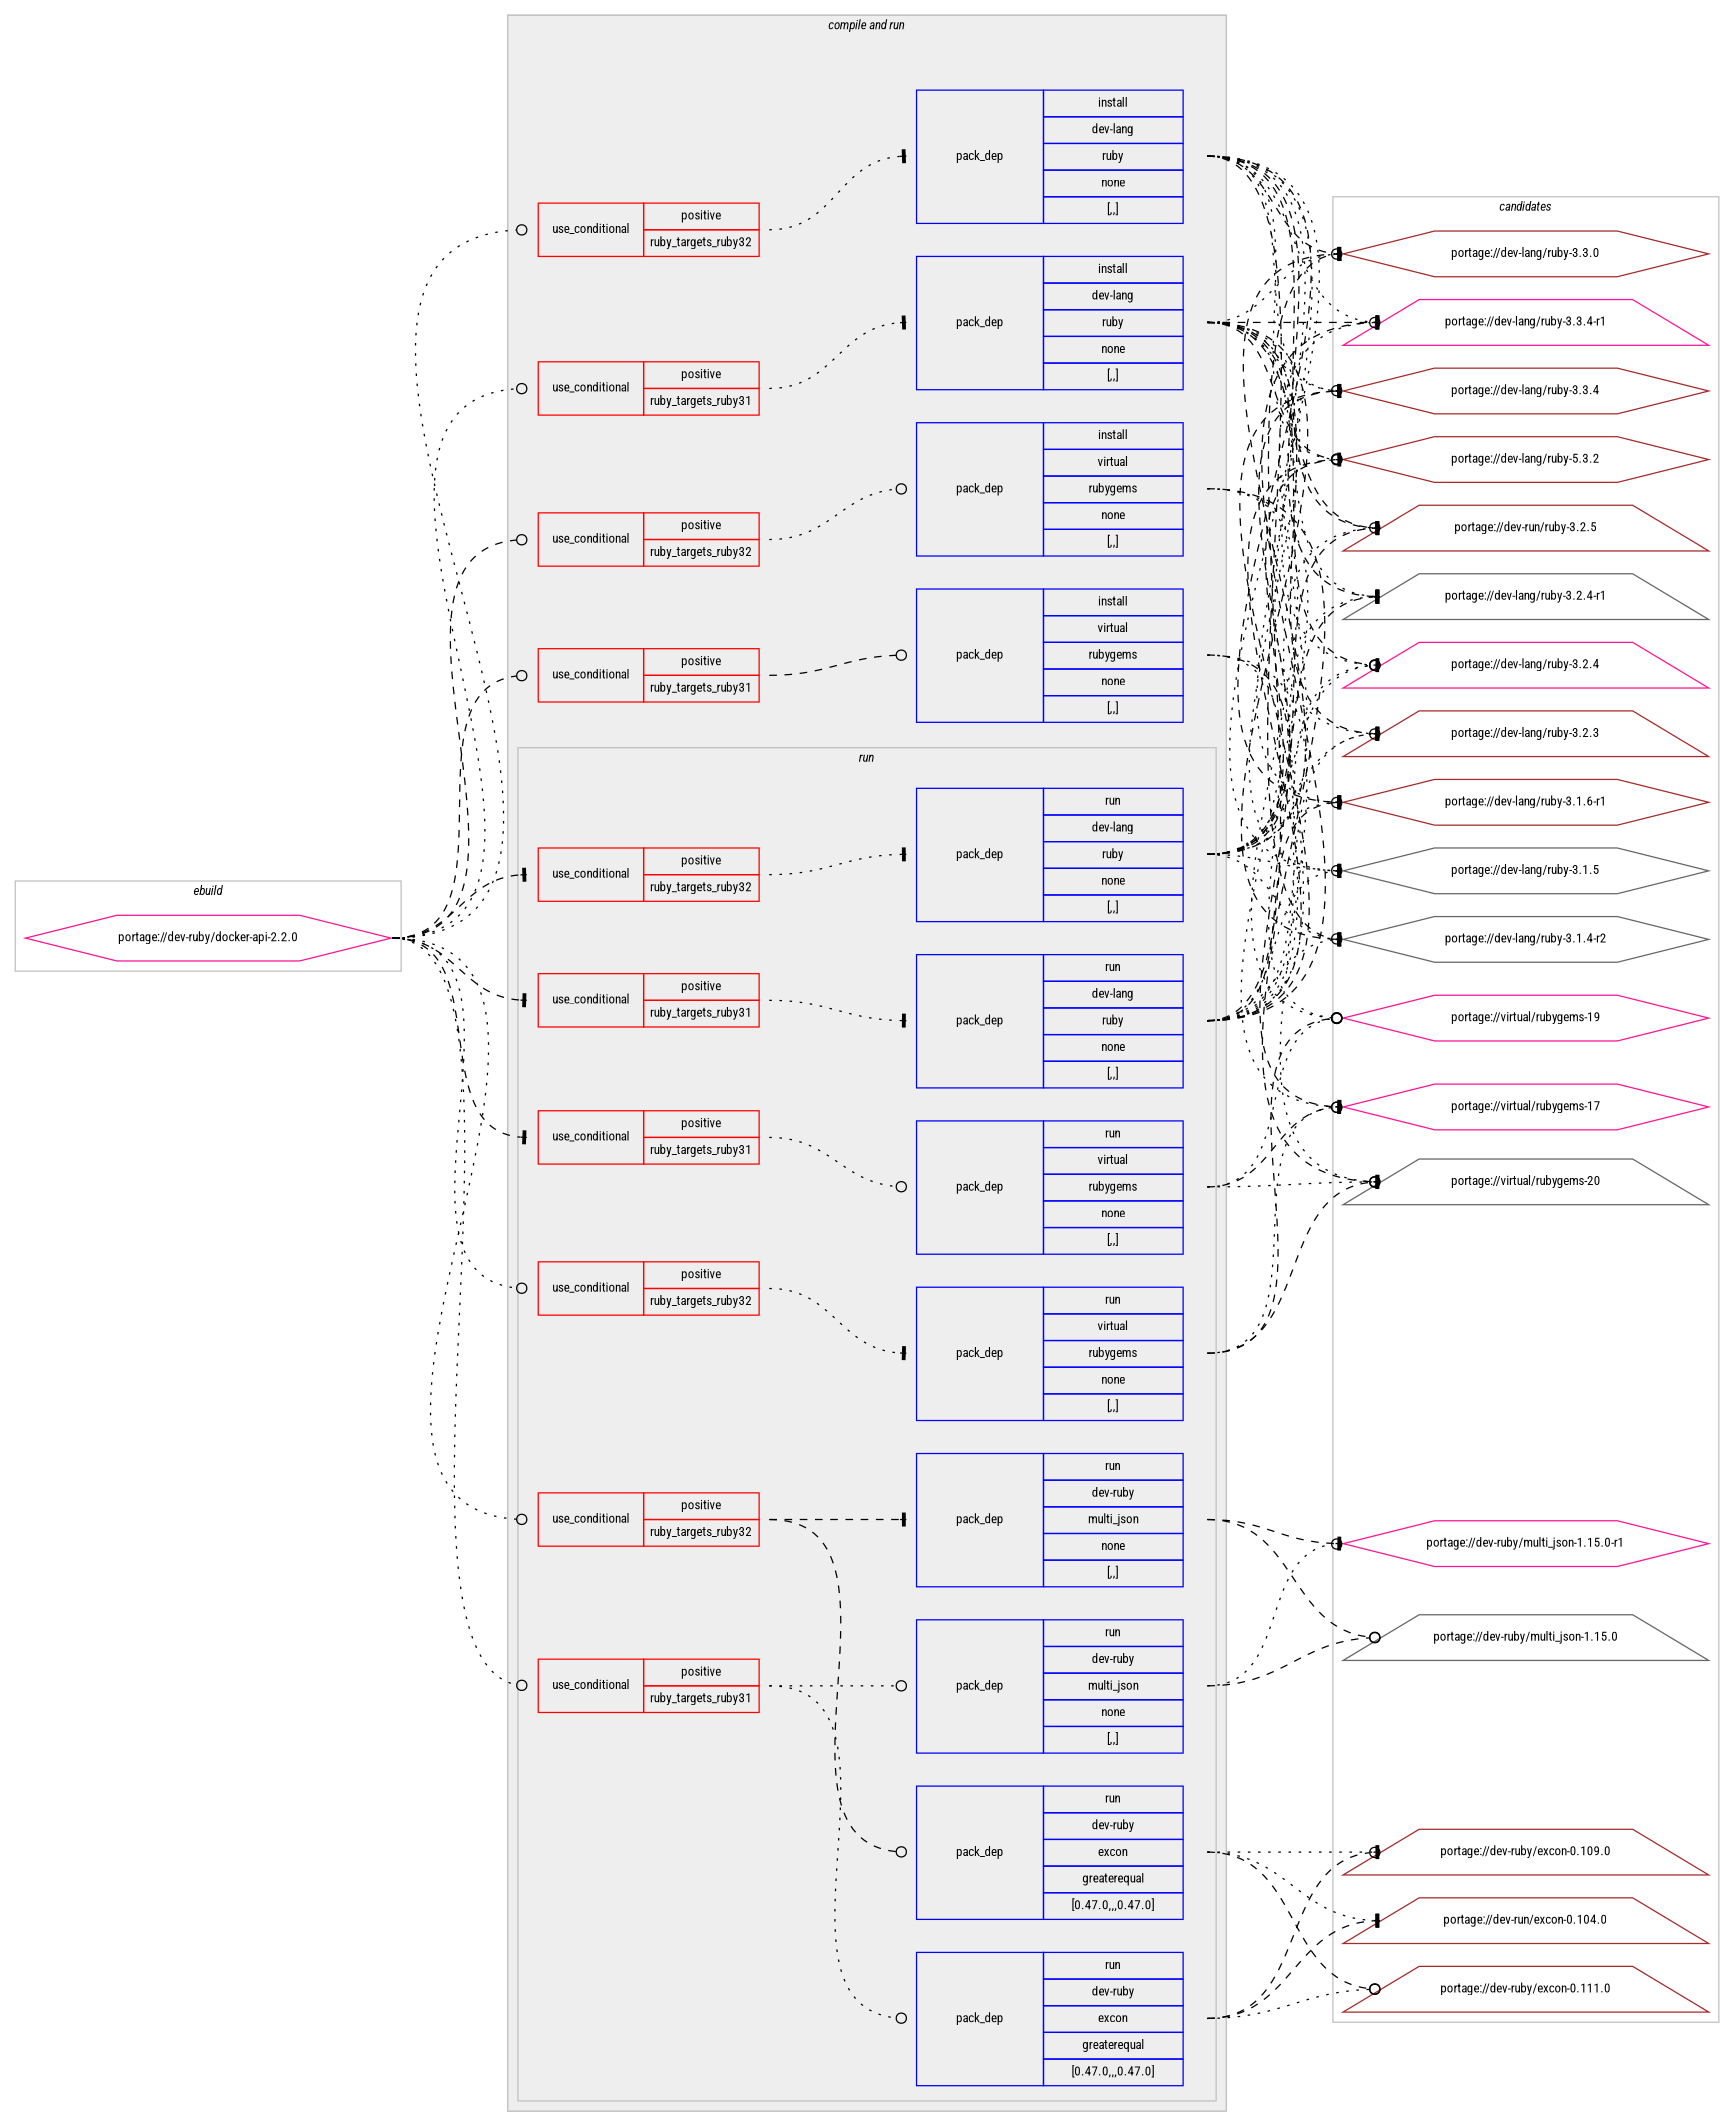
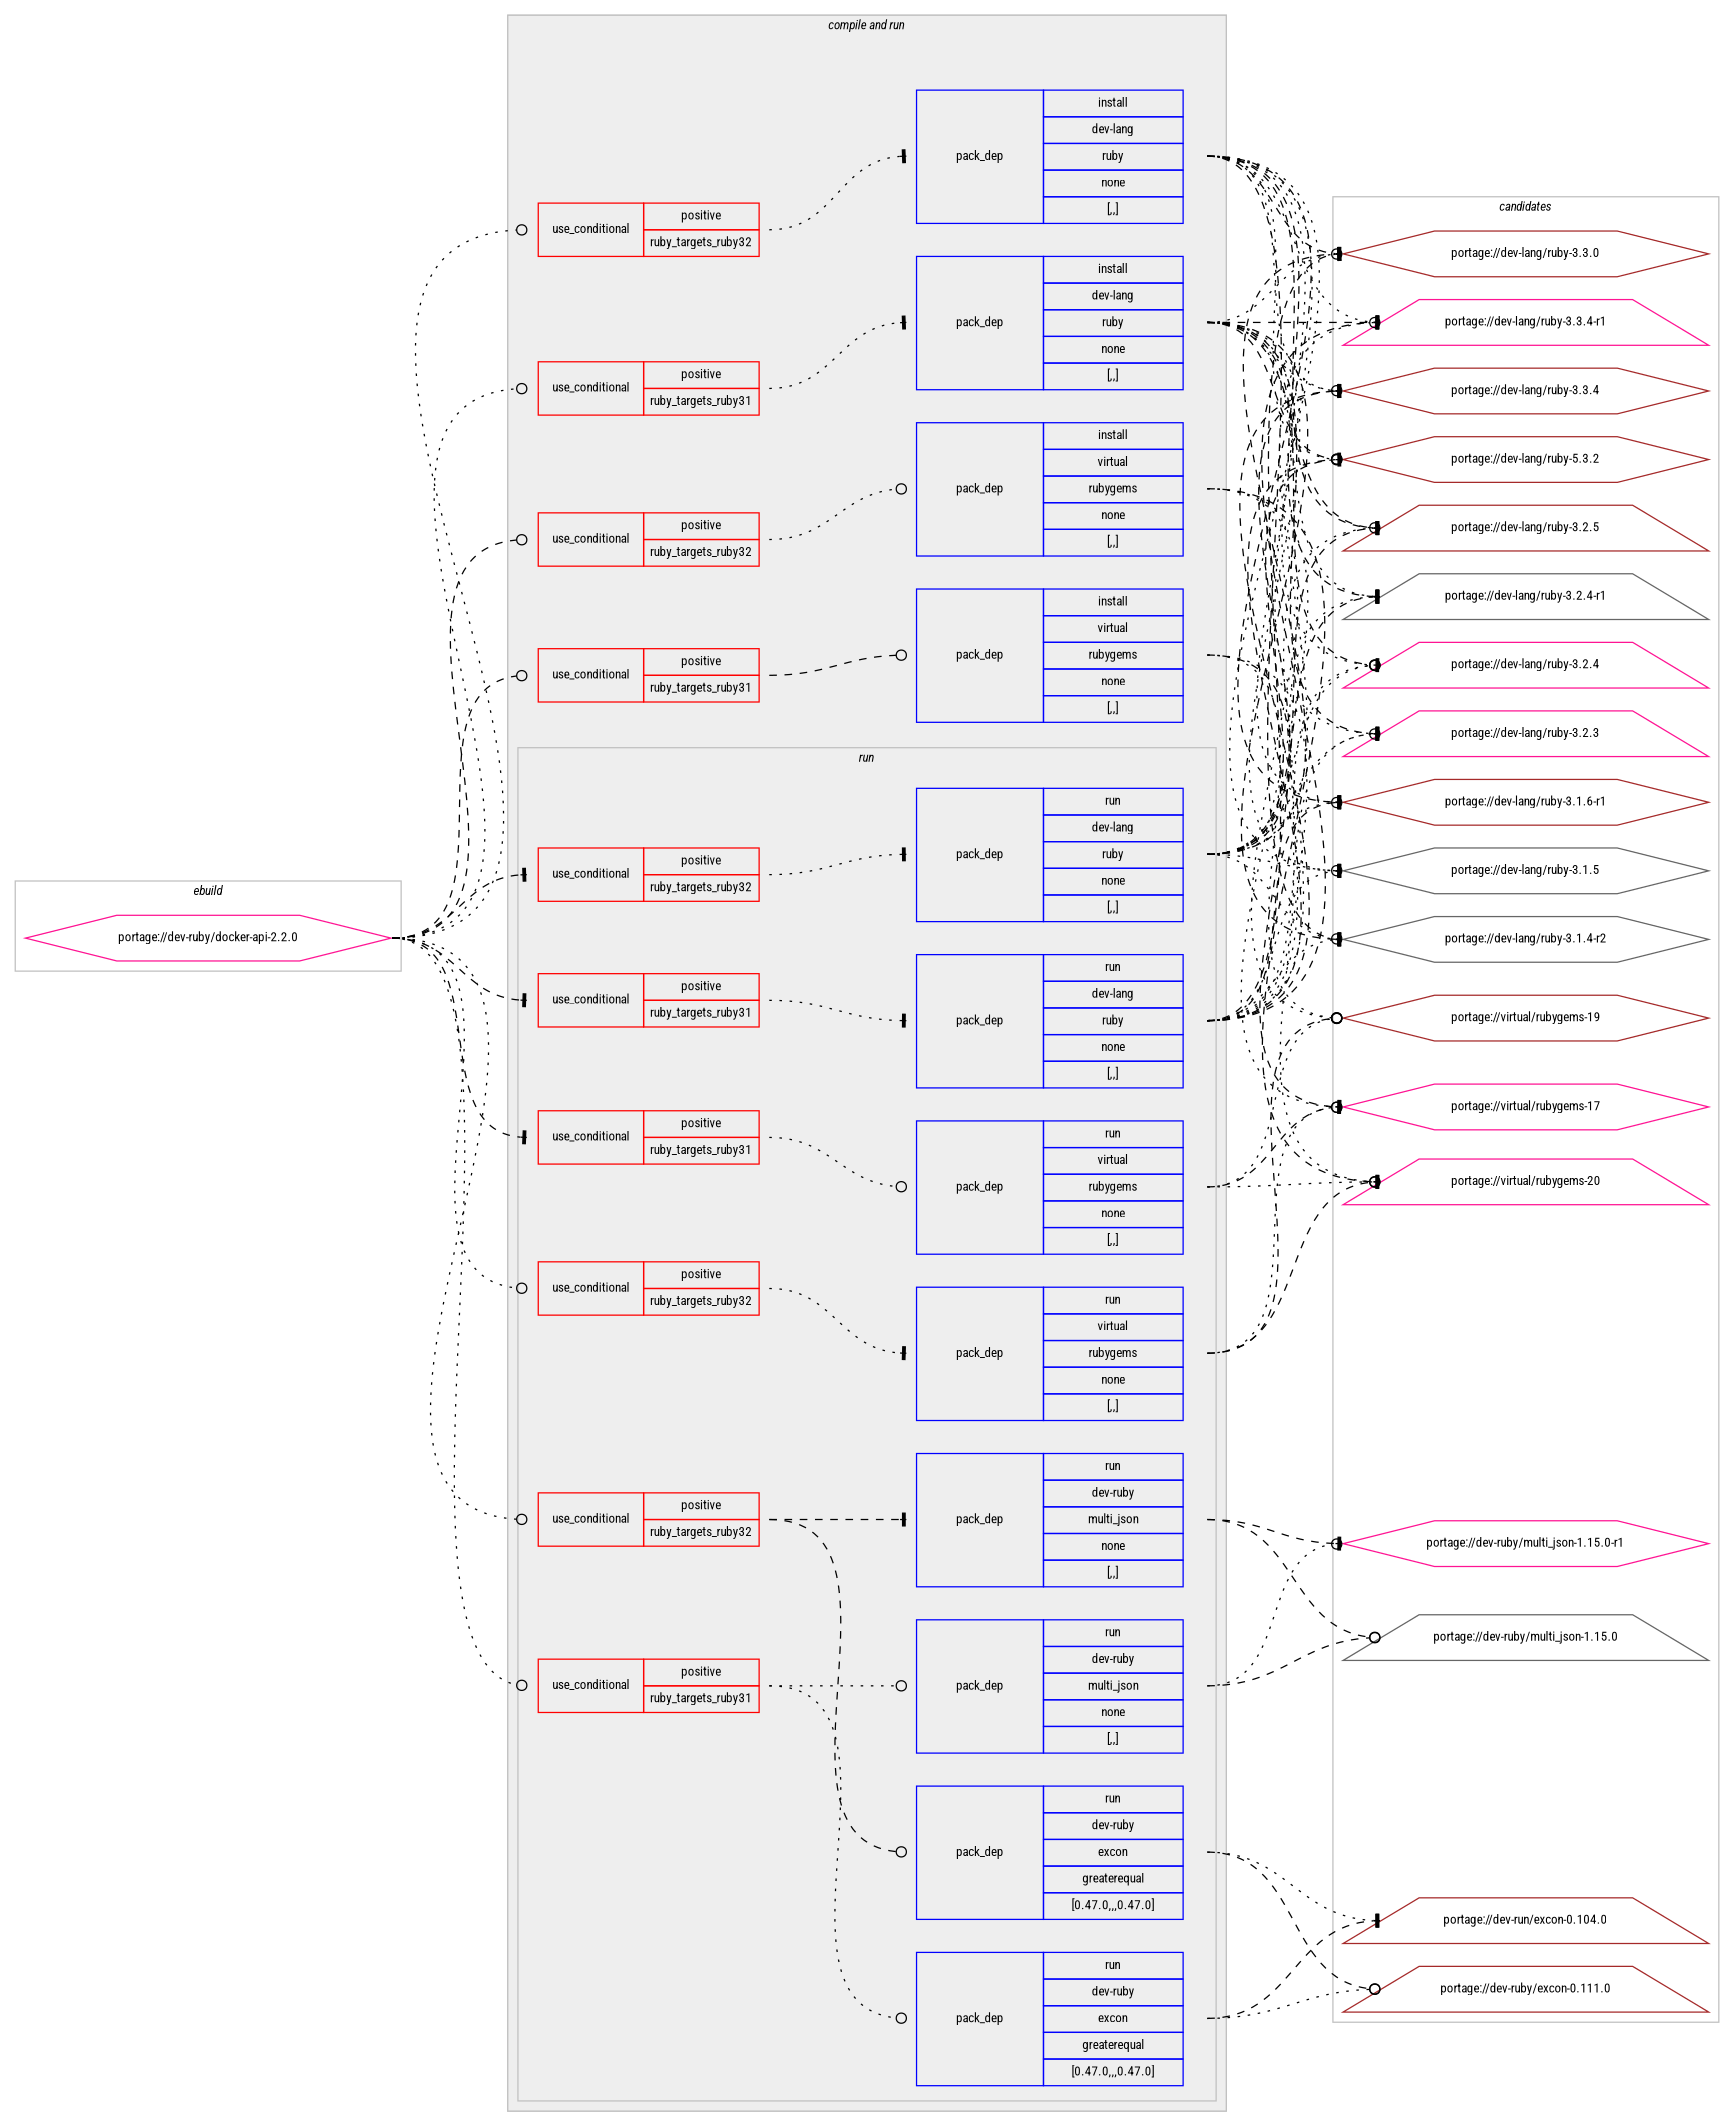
(1526, 528) -> (1526, 528)
(1526, 734) -> (1526, 734)
(1526, 1018) -> (1526, 1018)
(1526, 1182) -> (1526, 1182)
(1526, 1852) -> none
